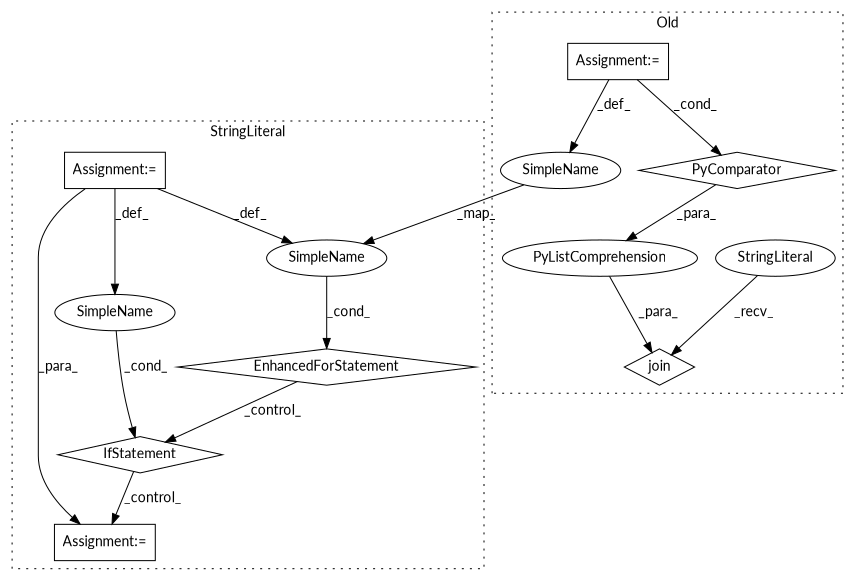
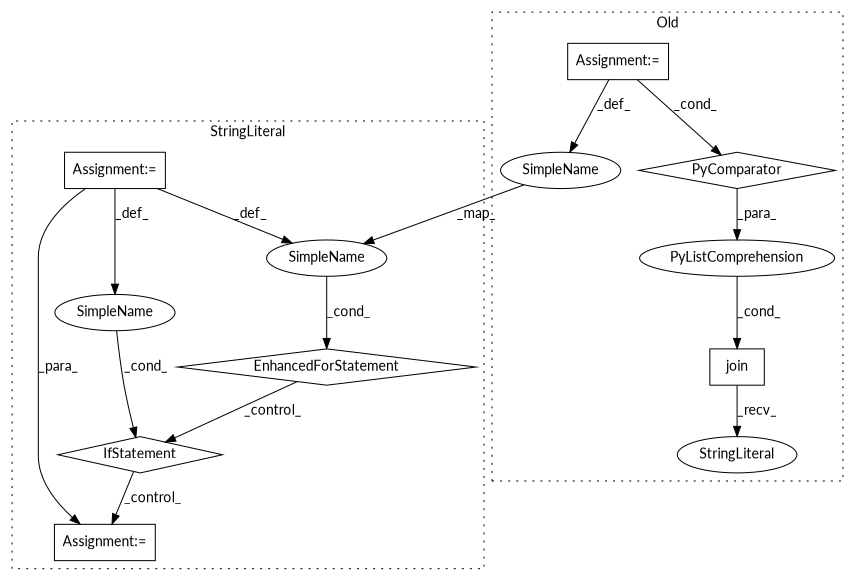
(718, 312) -> (737, 406)
(658, 313) -> (759, 313)
(659, 367) -> (737, 367)
